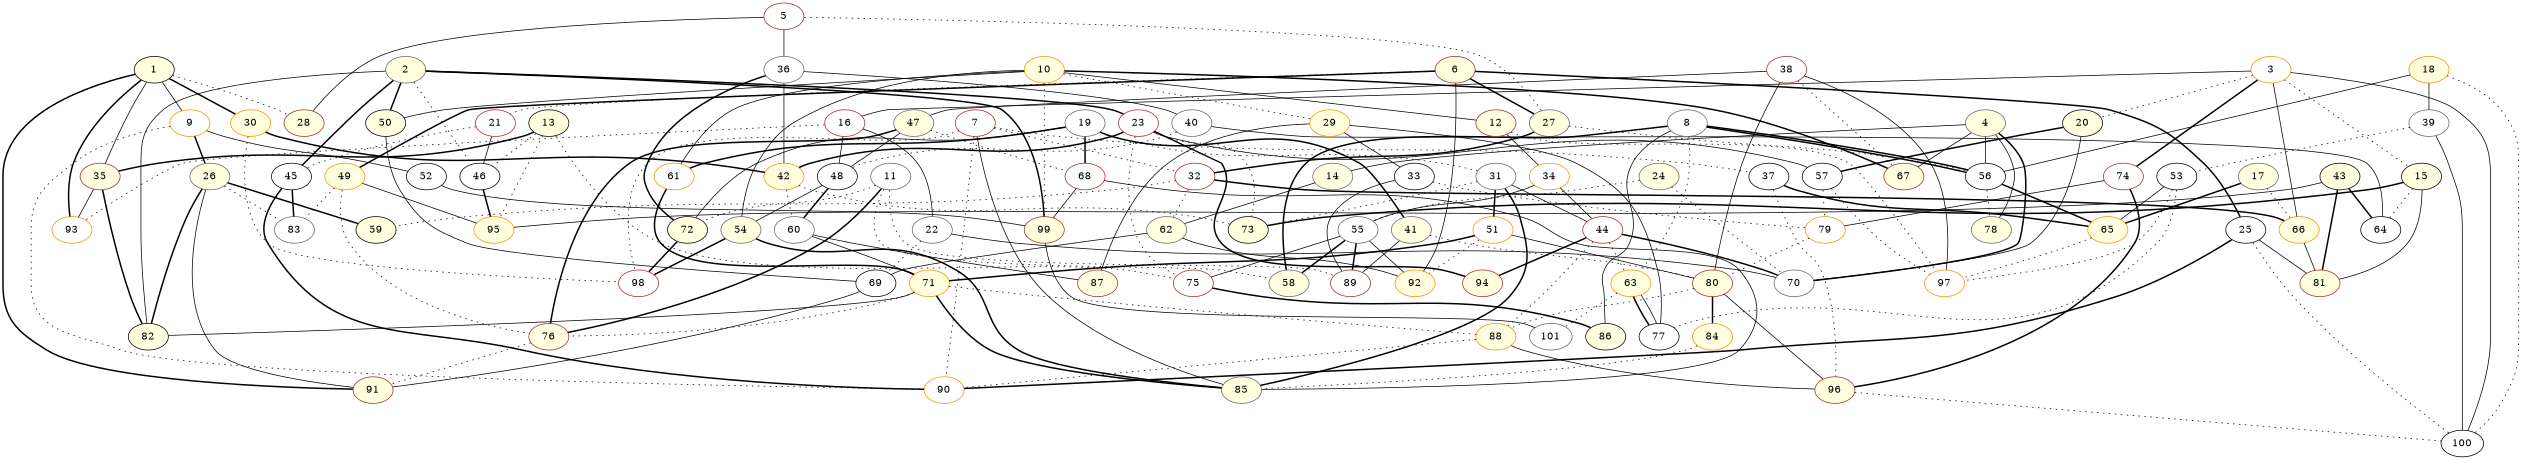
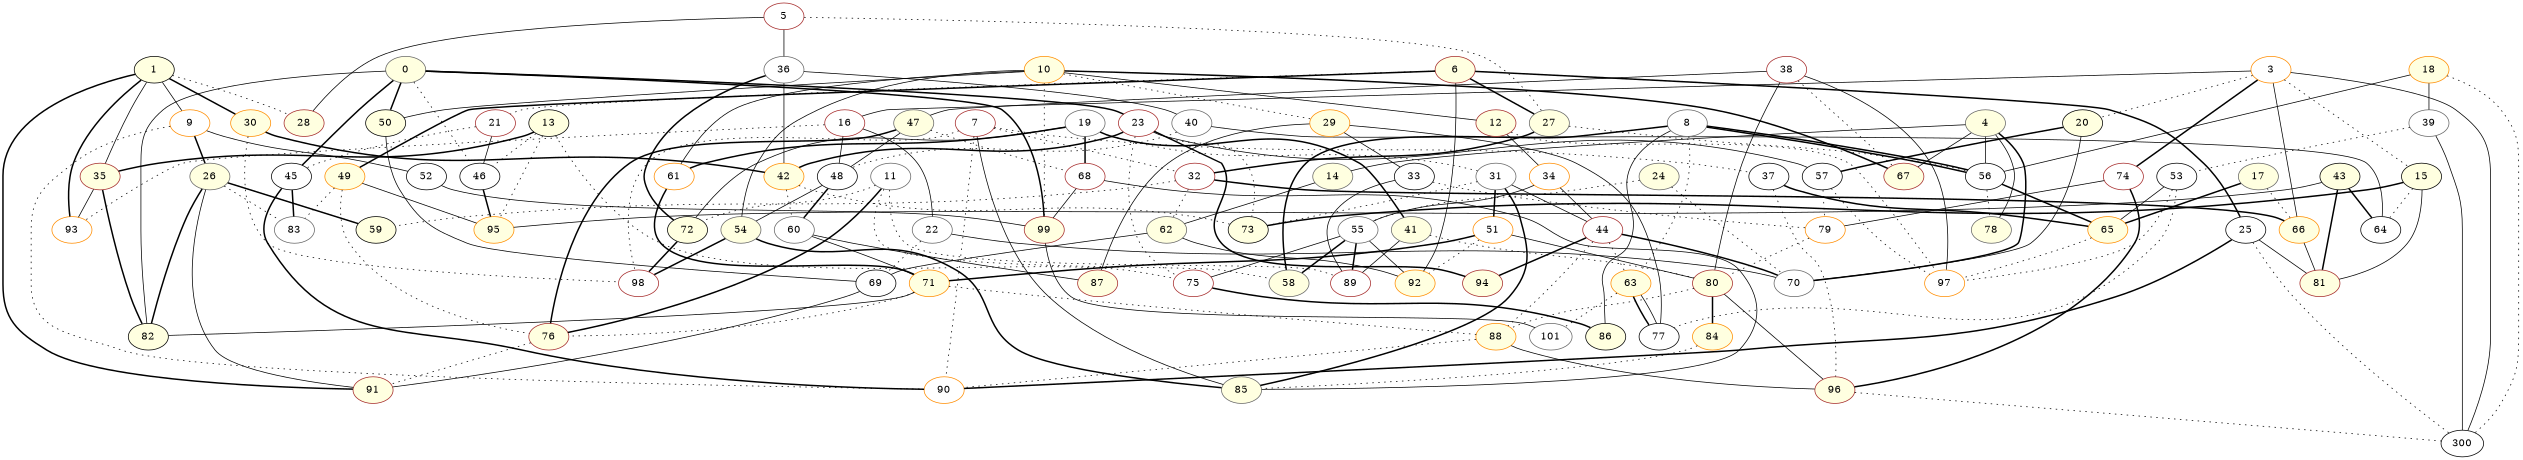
(406, 70) -> (406, 70)
(1059, 369) -> none
(2462, 444) -> (2462, 444)
